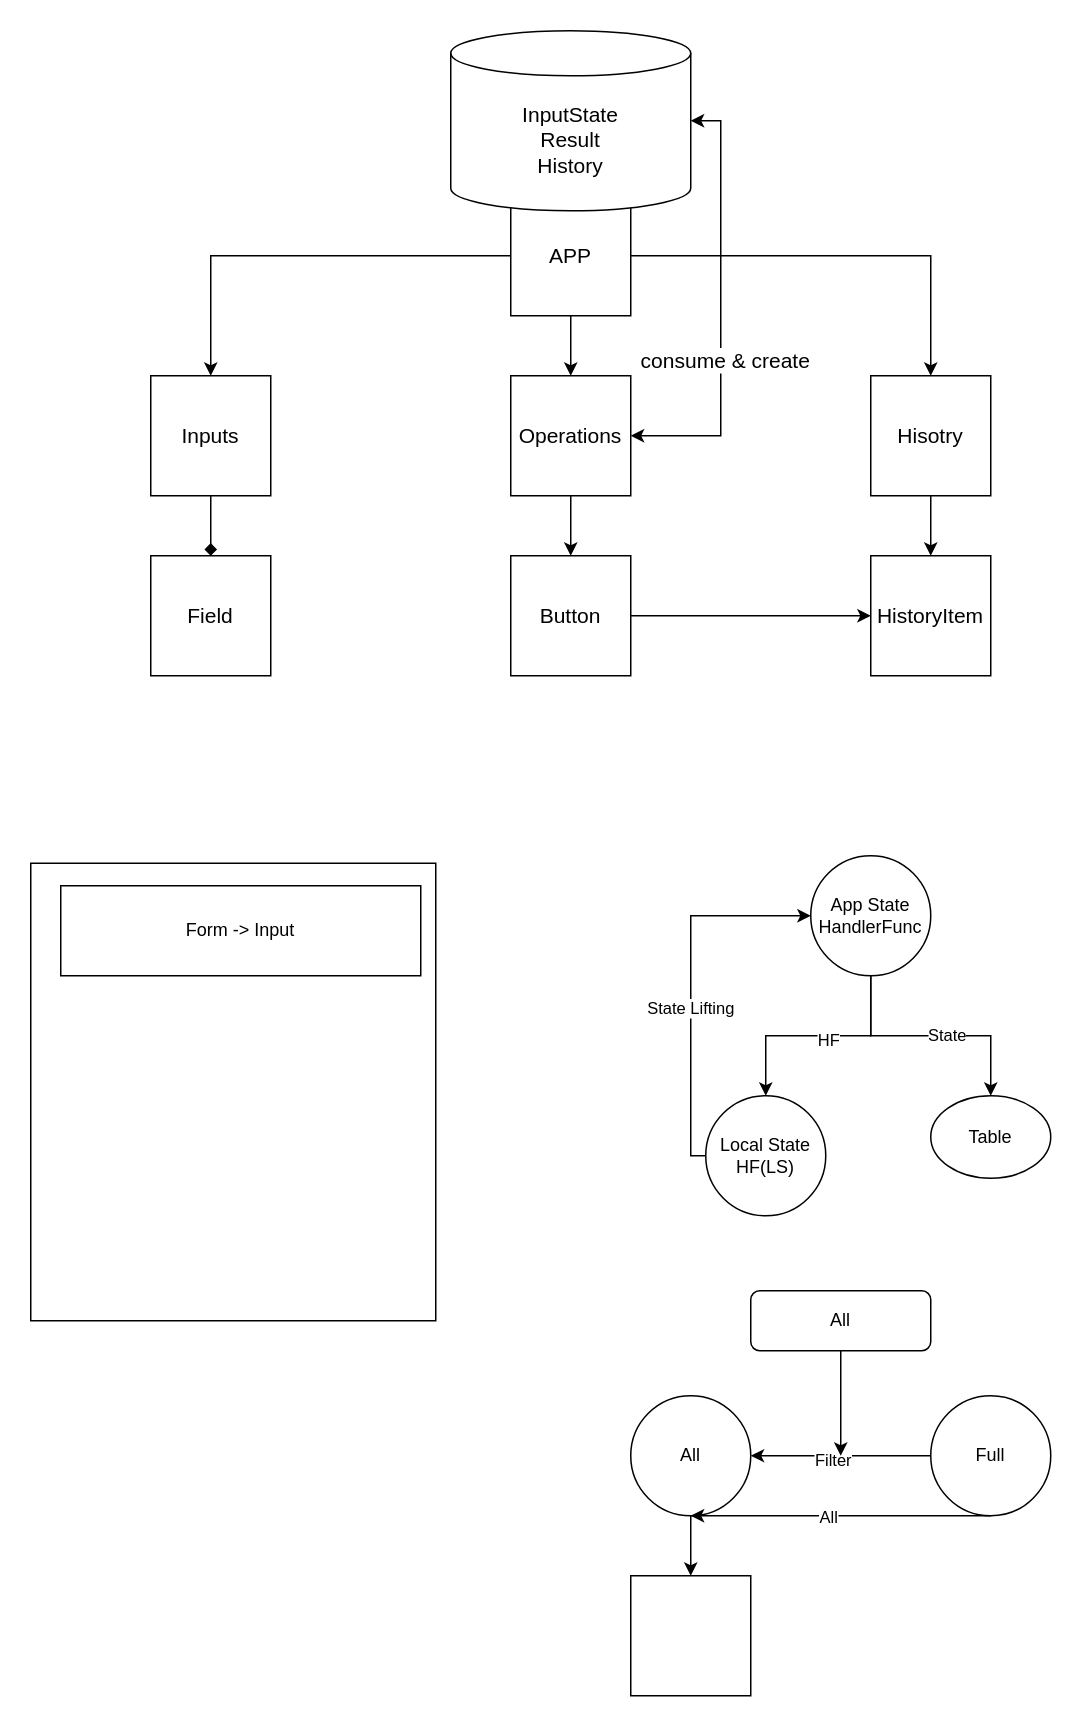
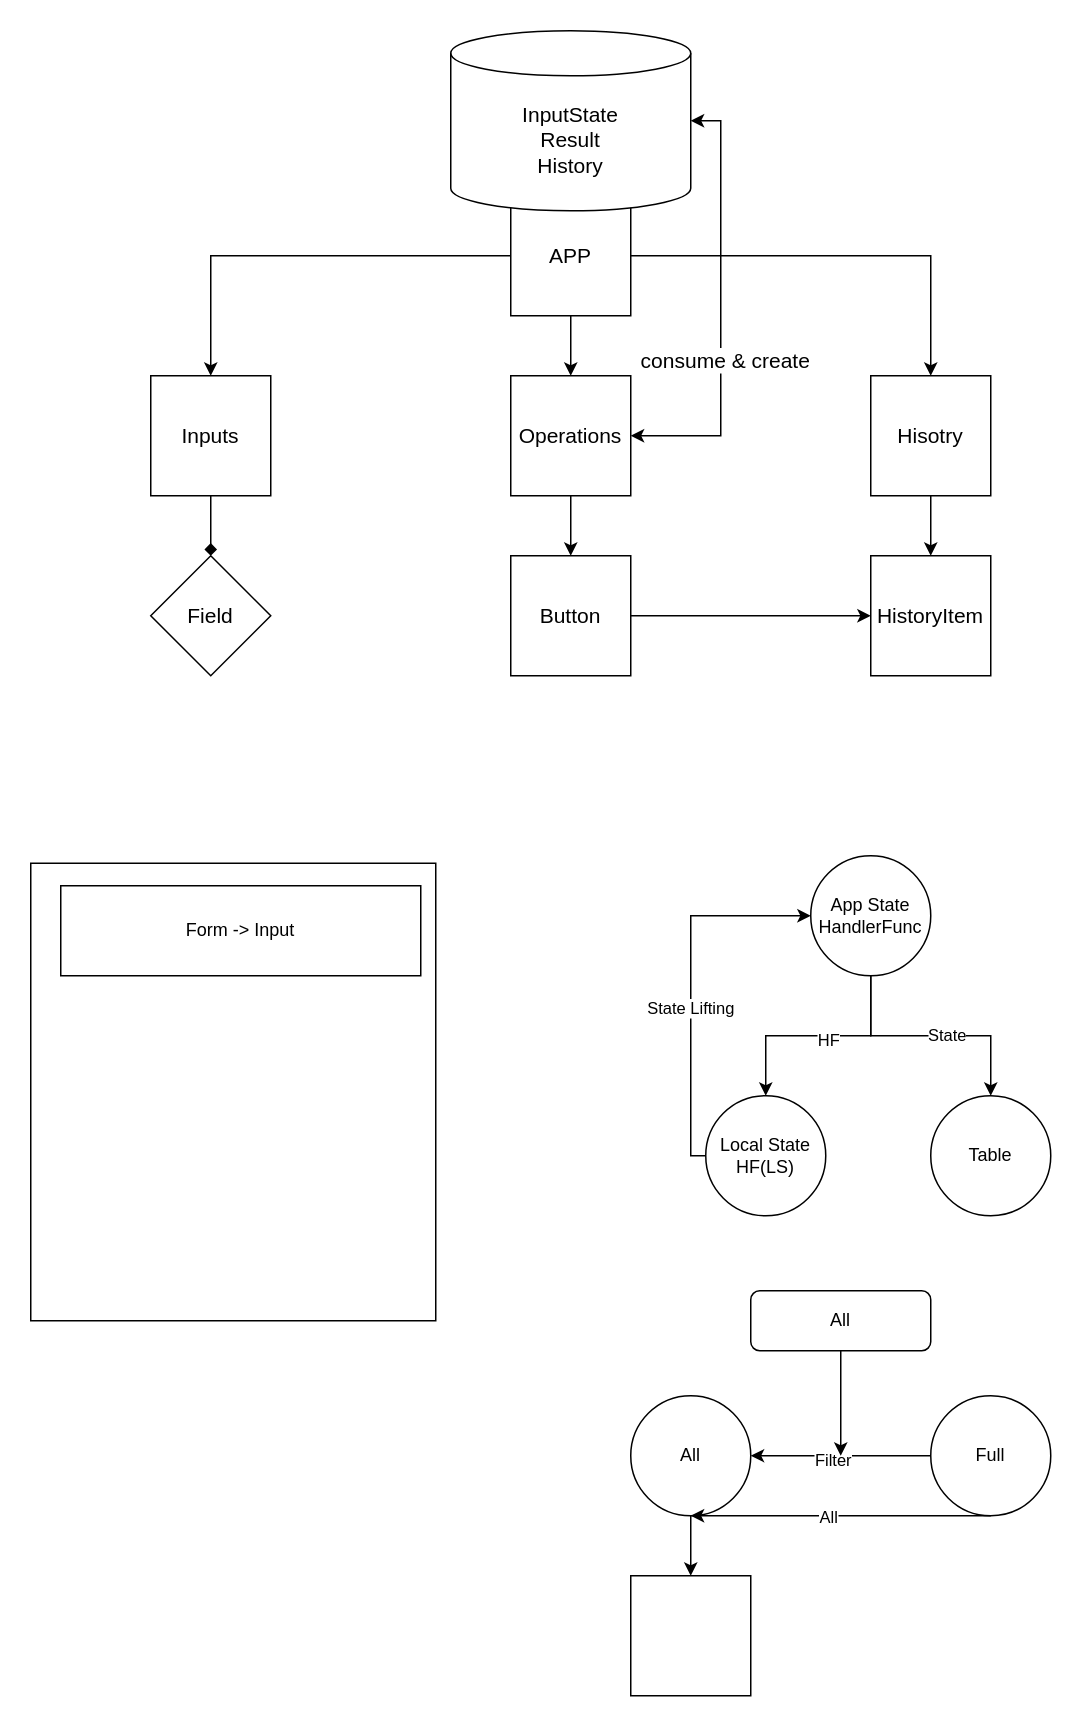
(211, 616) -> (211, 616)
(991, 1137) -> (991, 1156)
